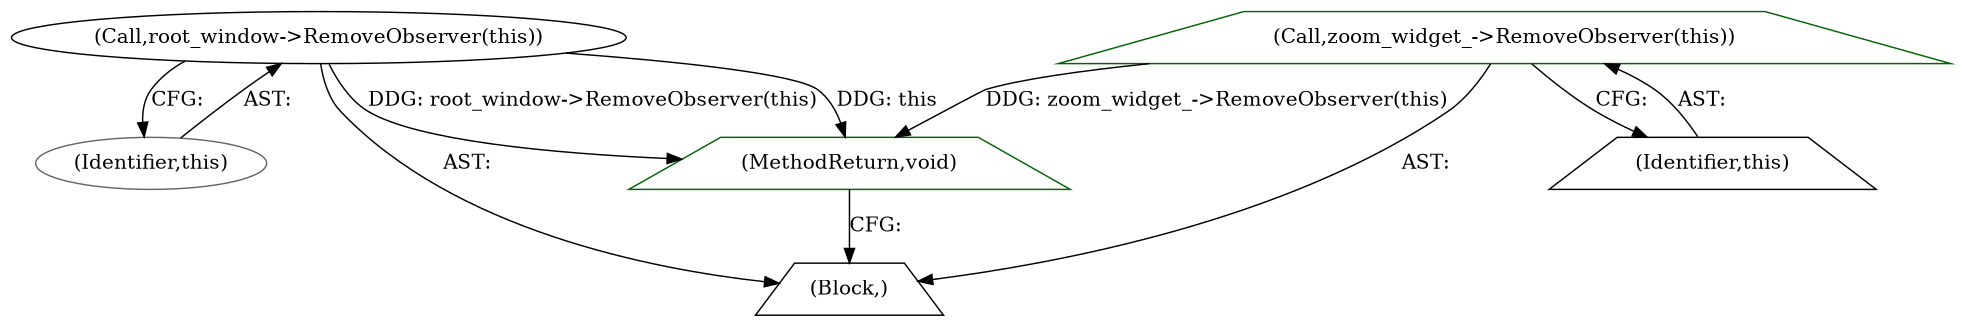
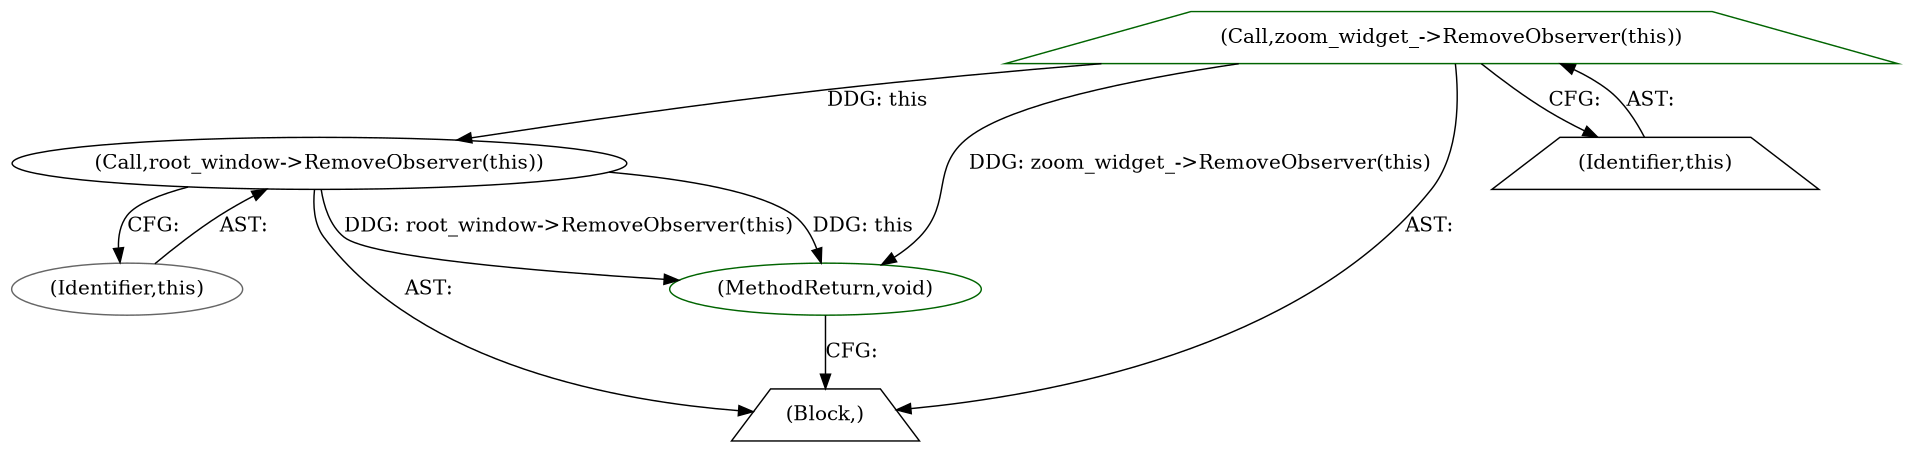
none -> (786, 94)
(849, 163) -> (825, 289)
